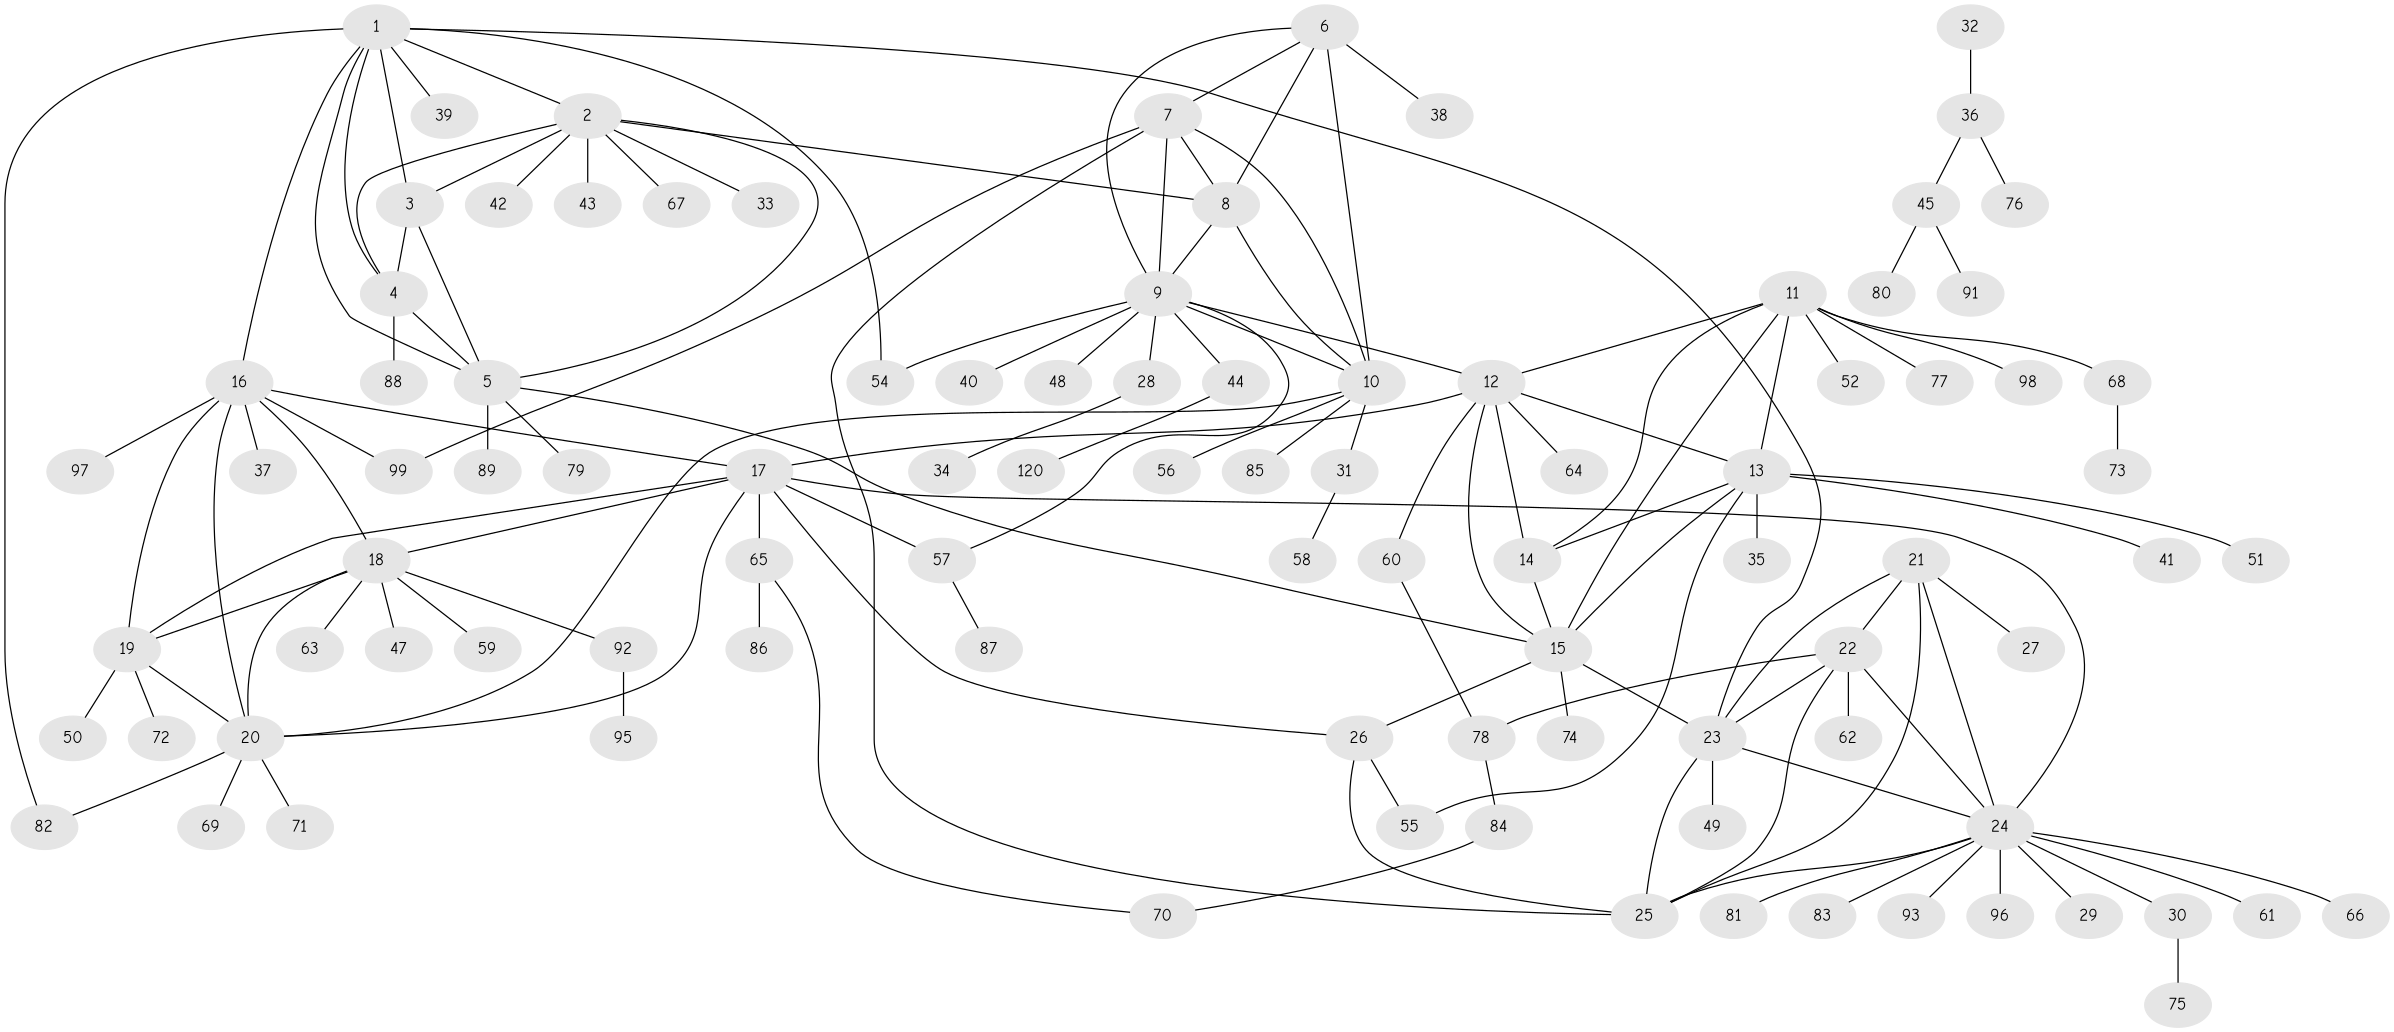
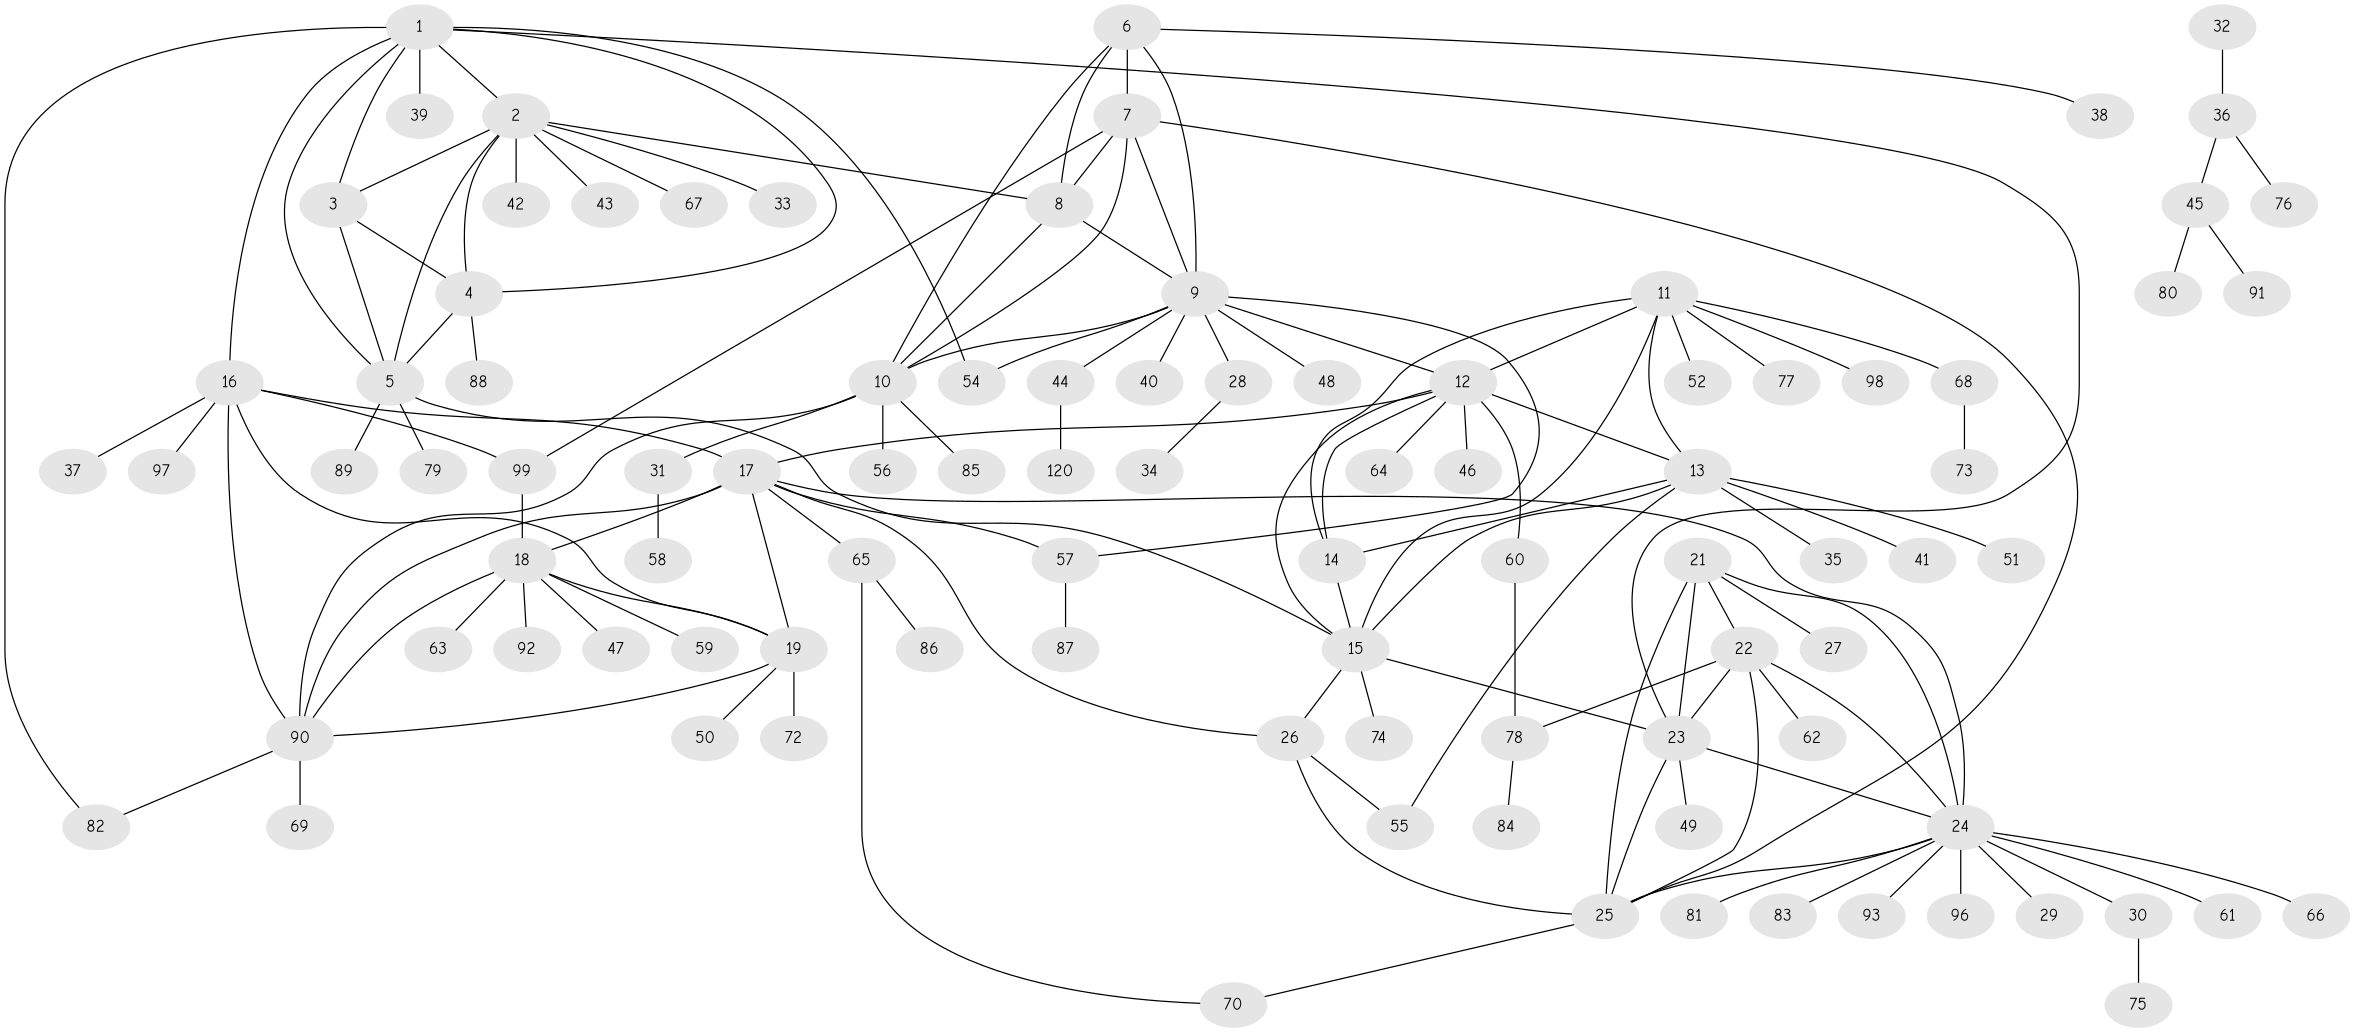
(319, 465) -> (522, 516)
none -> (1468, 472)
(251, 738) -> (300, 738)
(624, 738) -> none
(300, 827) -> none
(1336, 883) -> (1419, 961)
